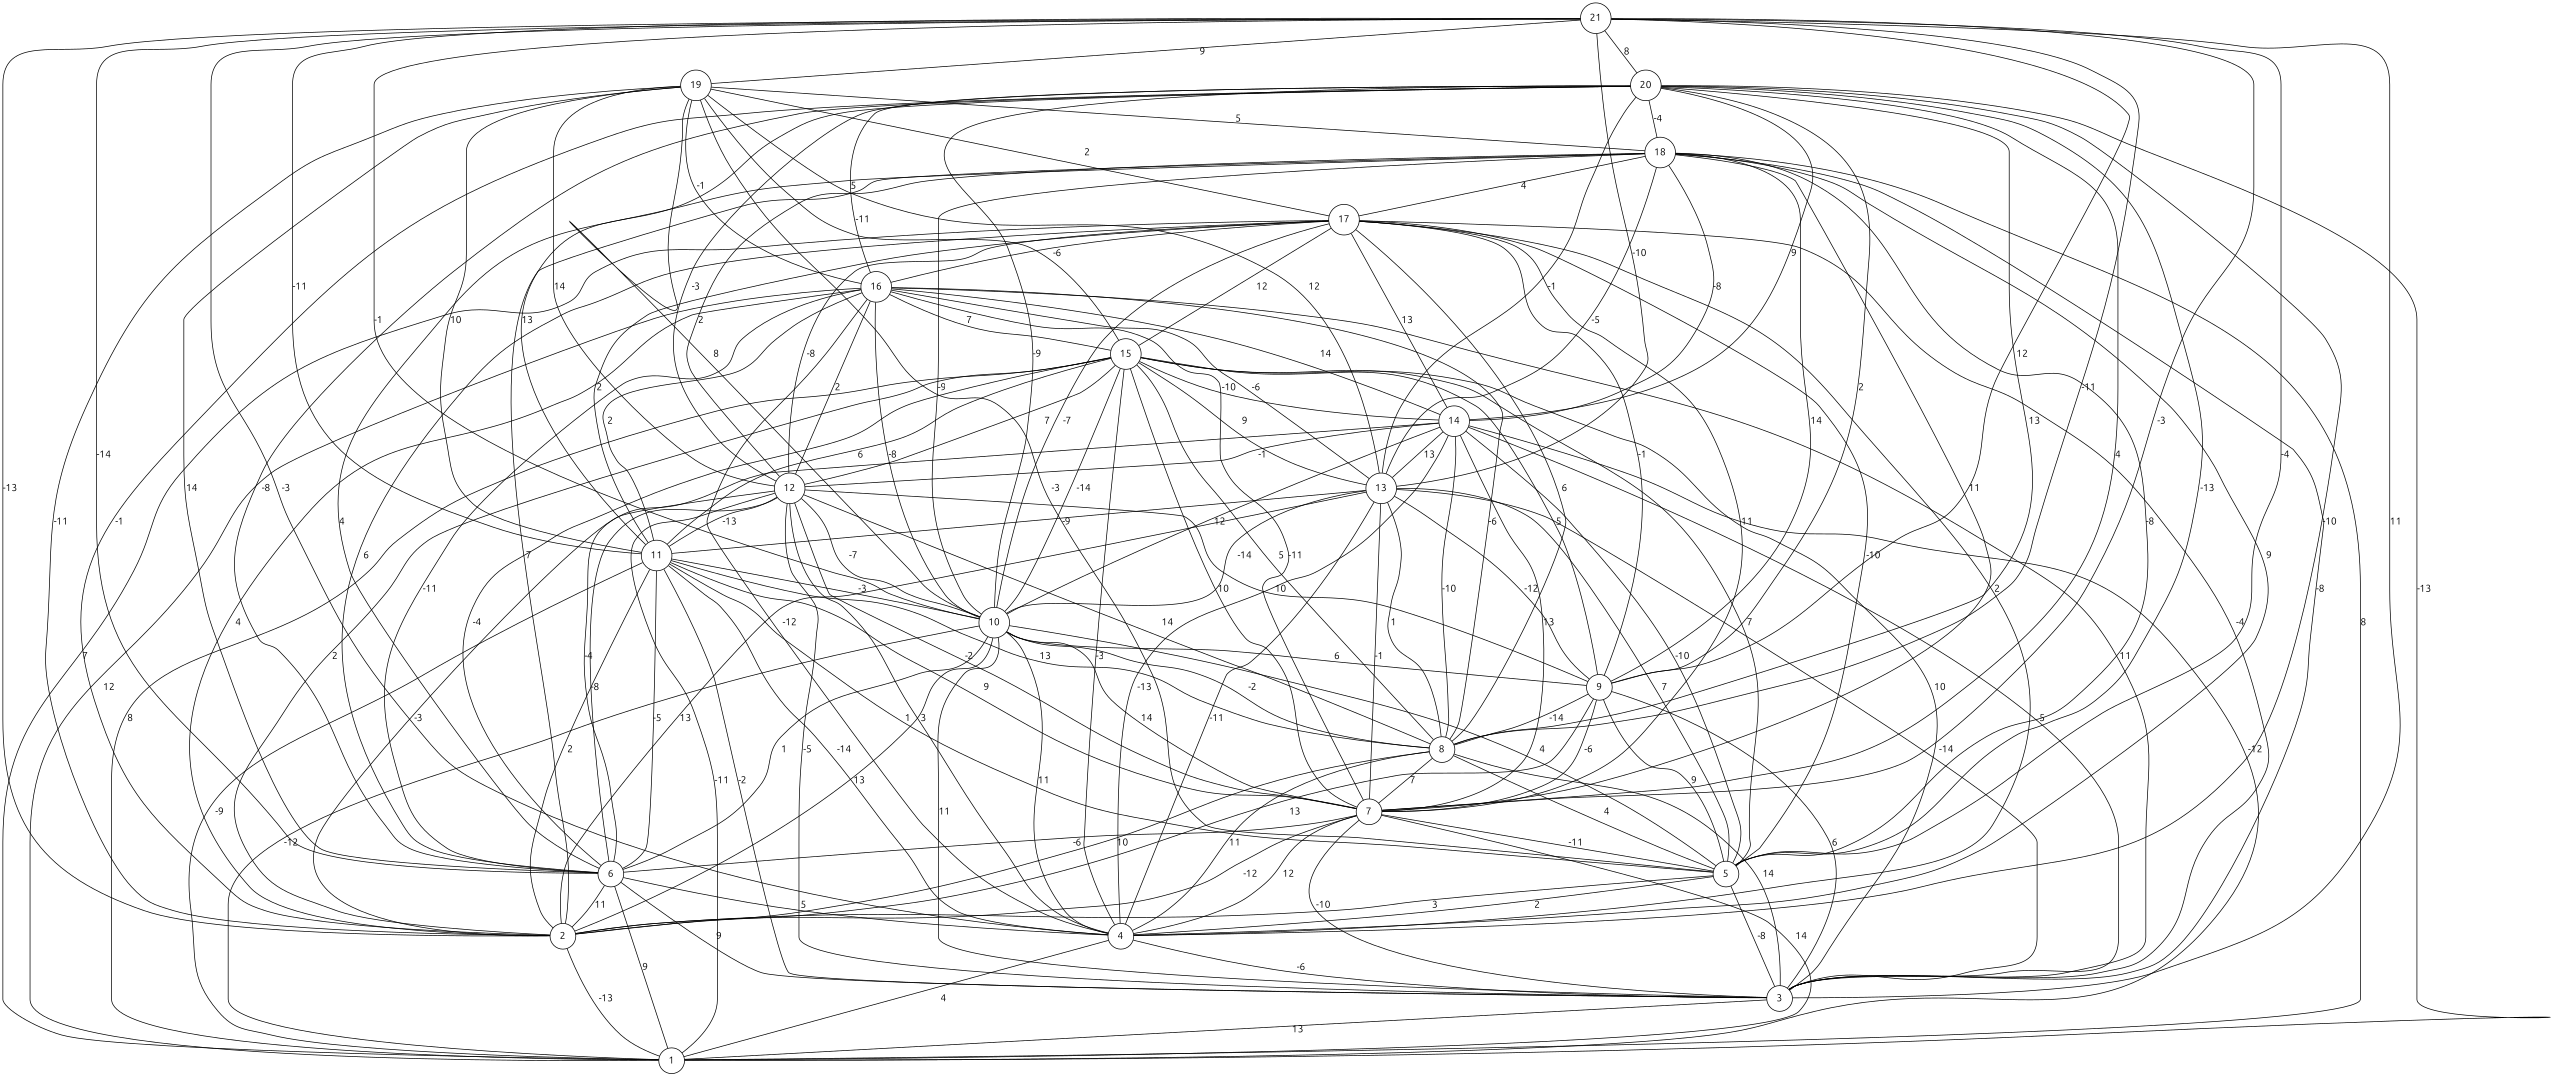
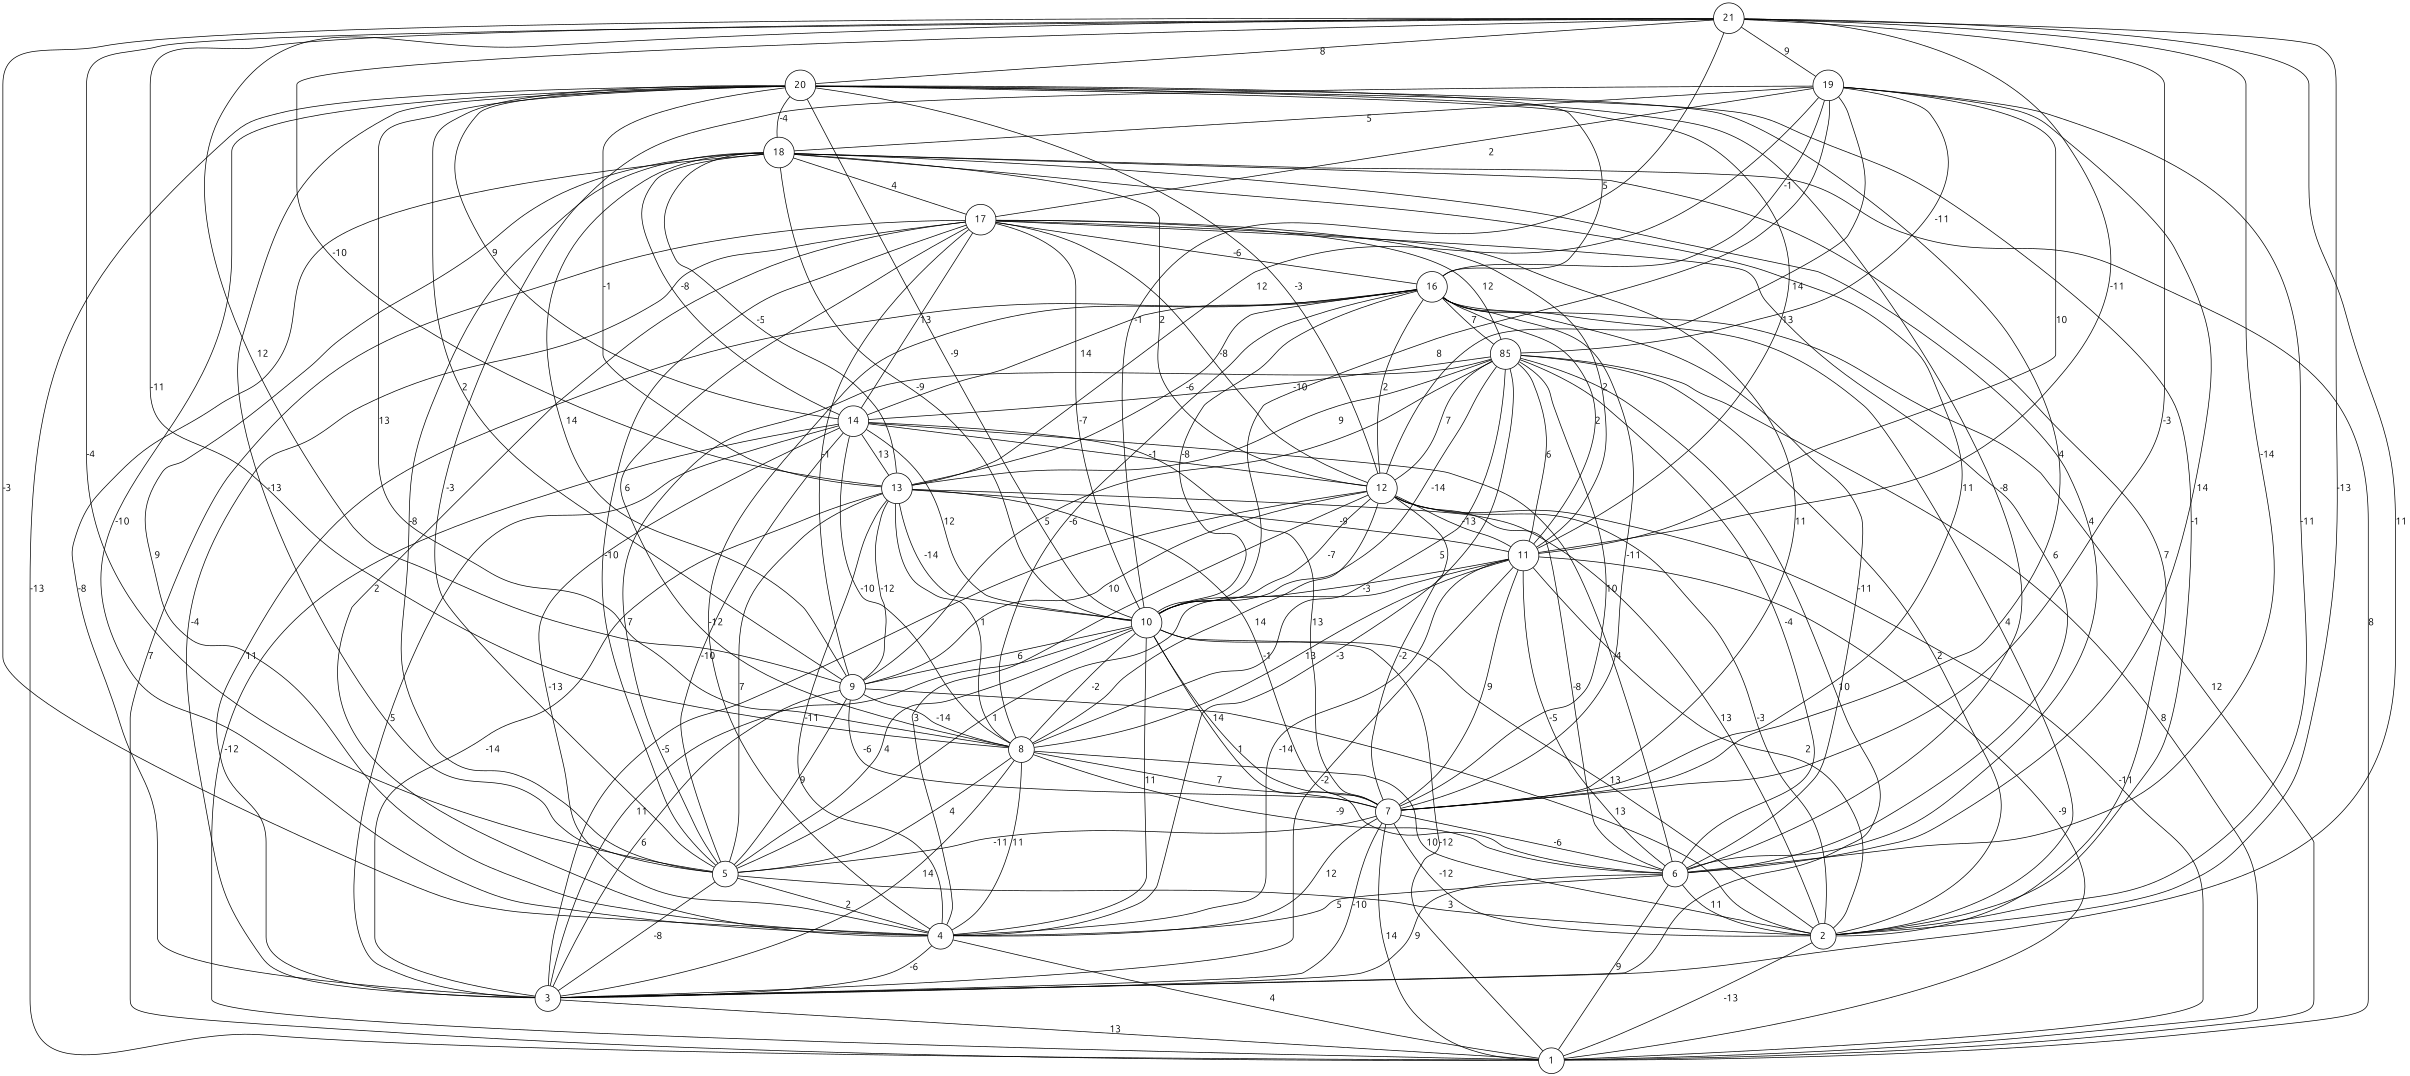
(1126, 354) -> (1506, 354)
none -> (1315, 822)
